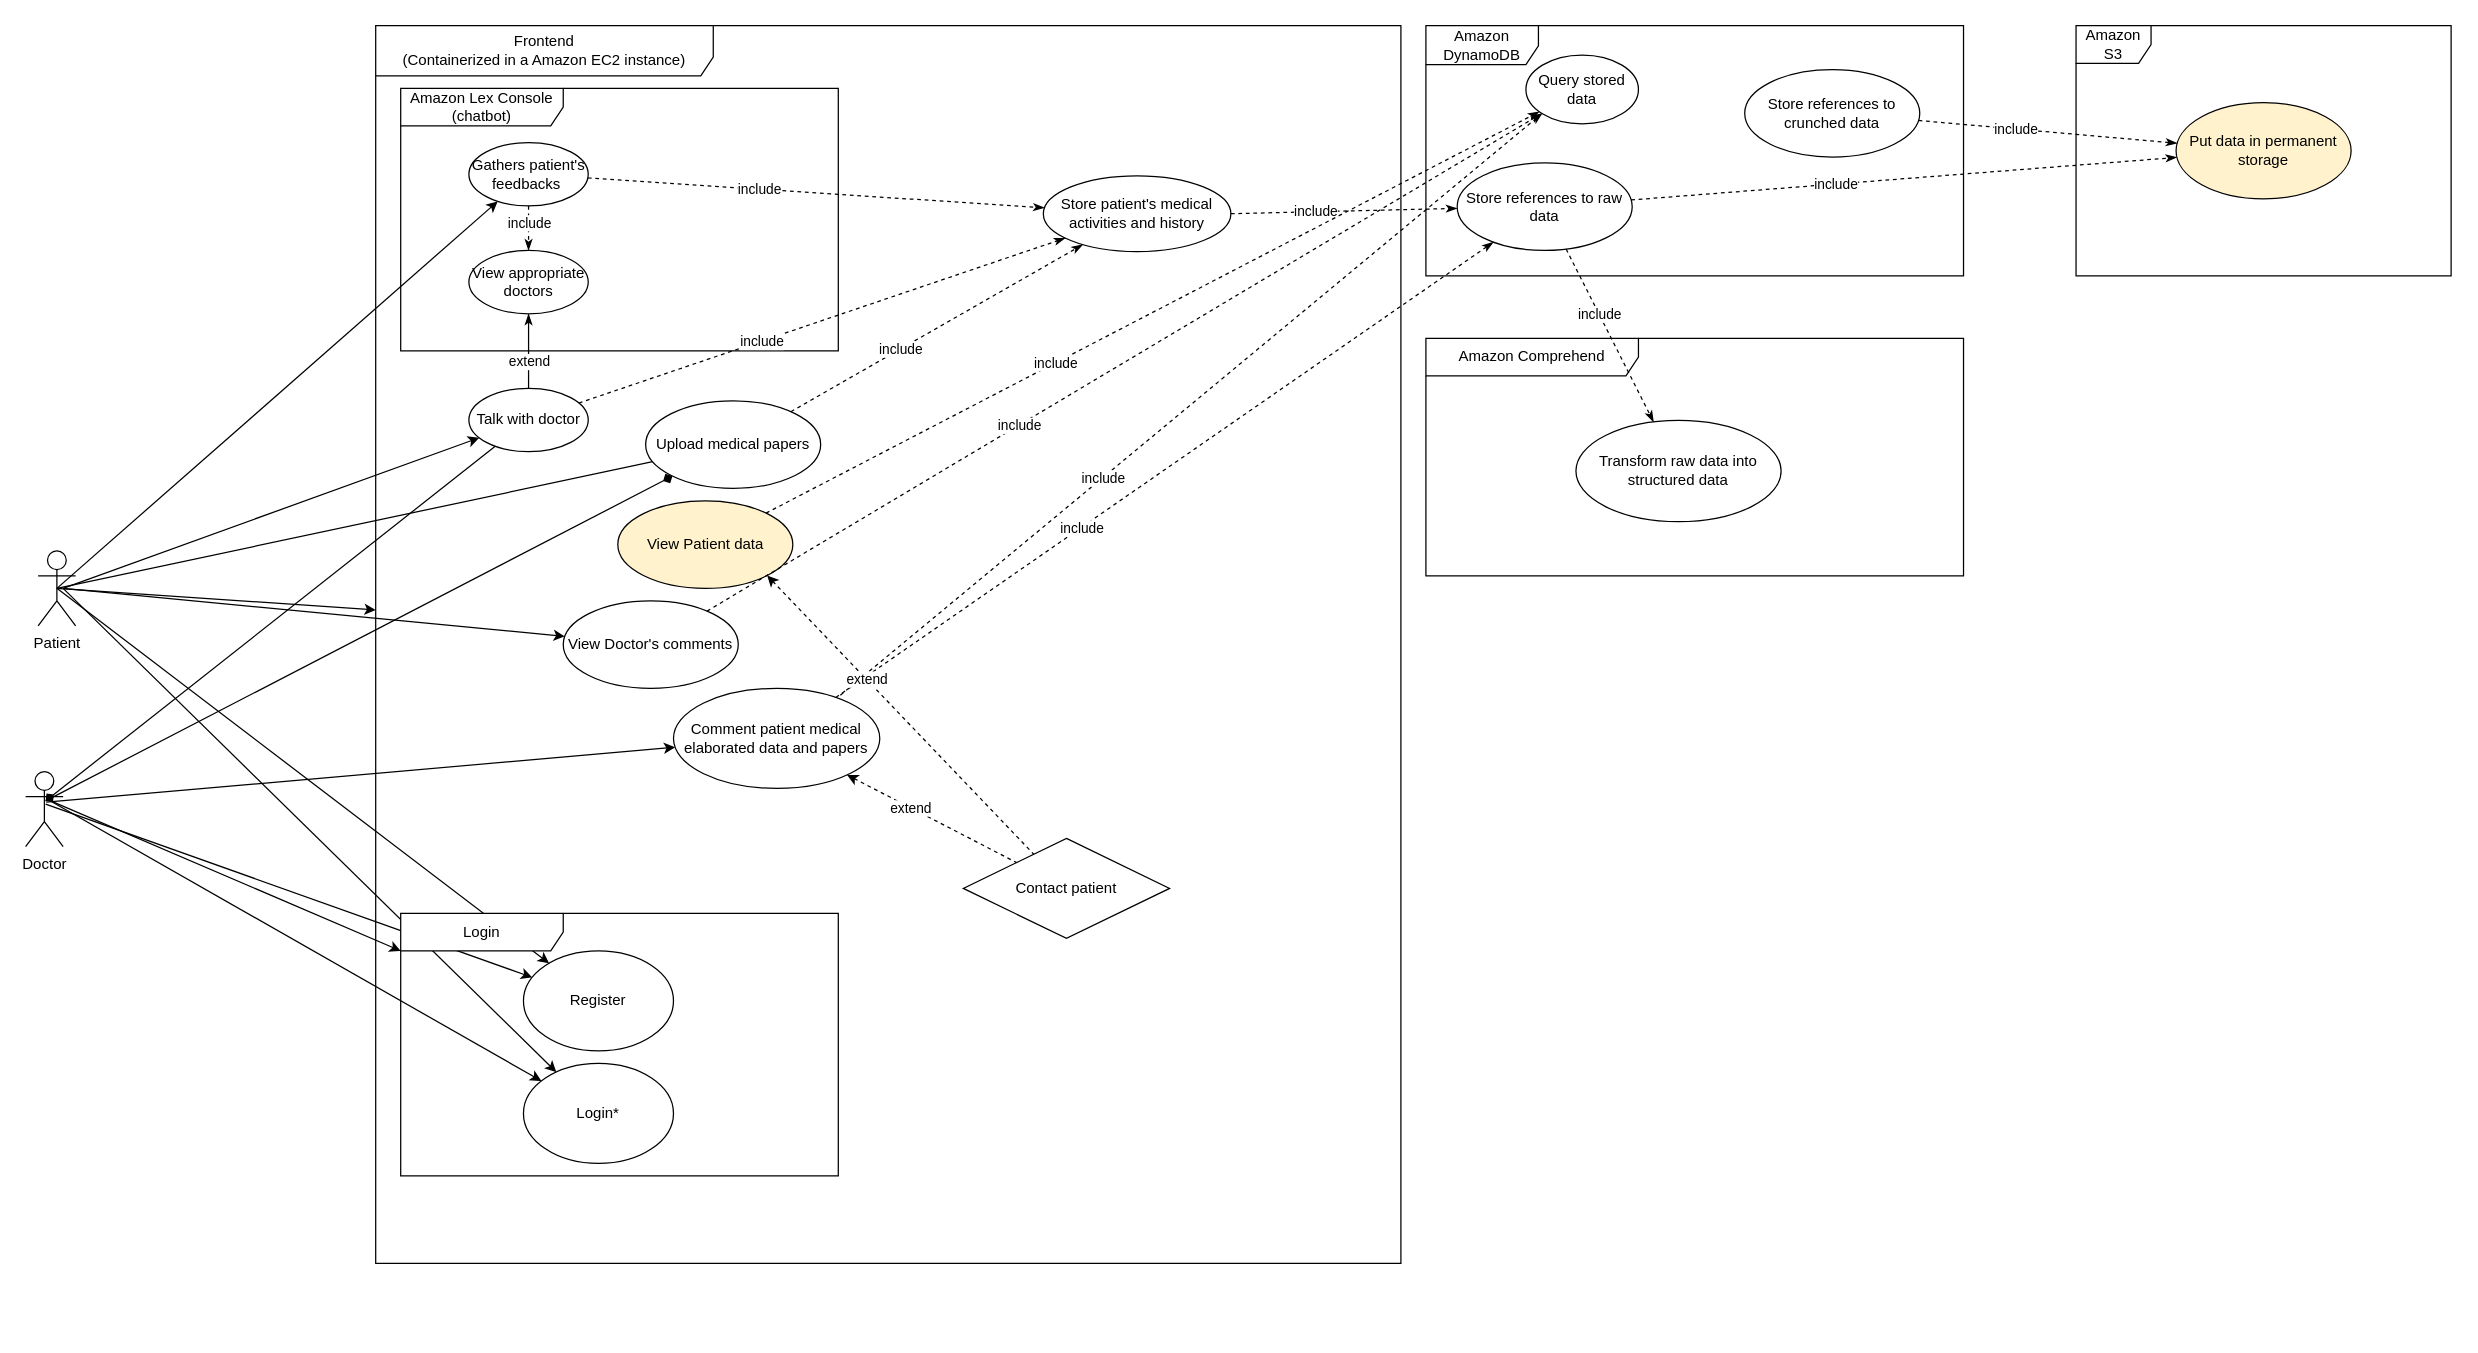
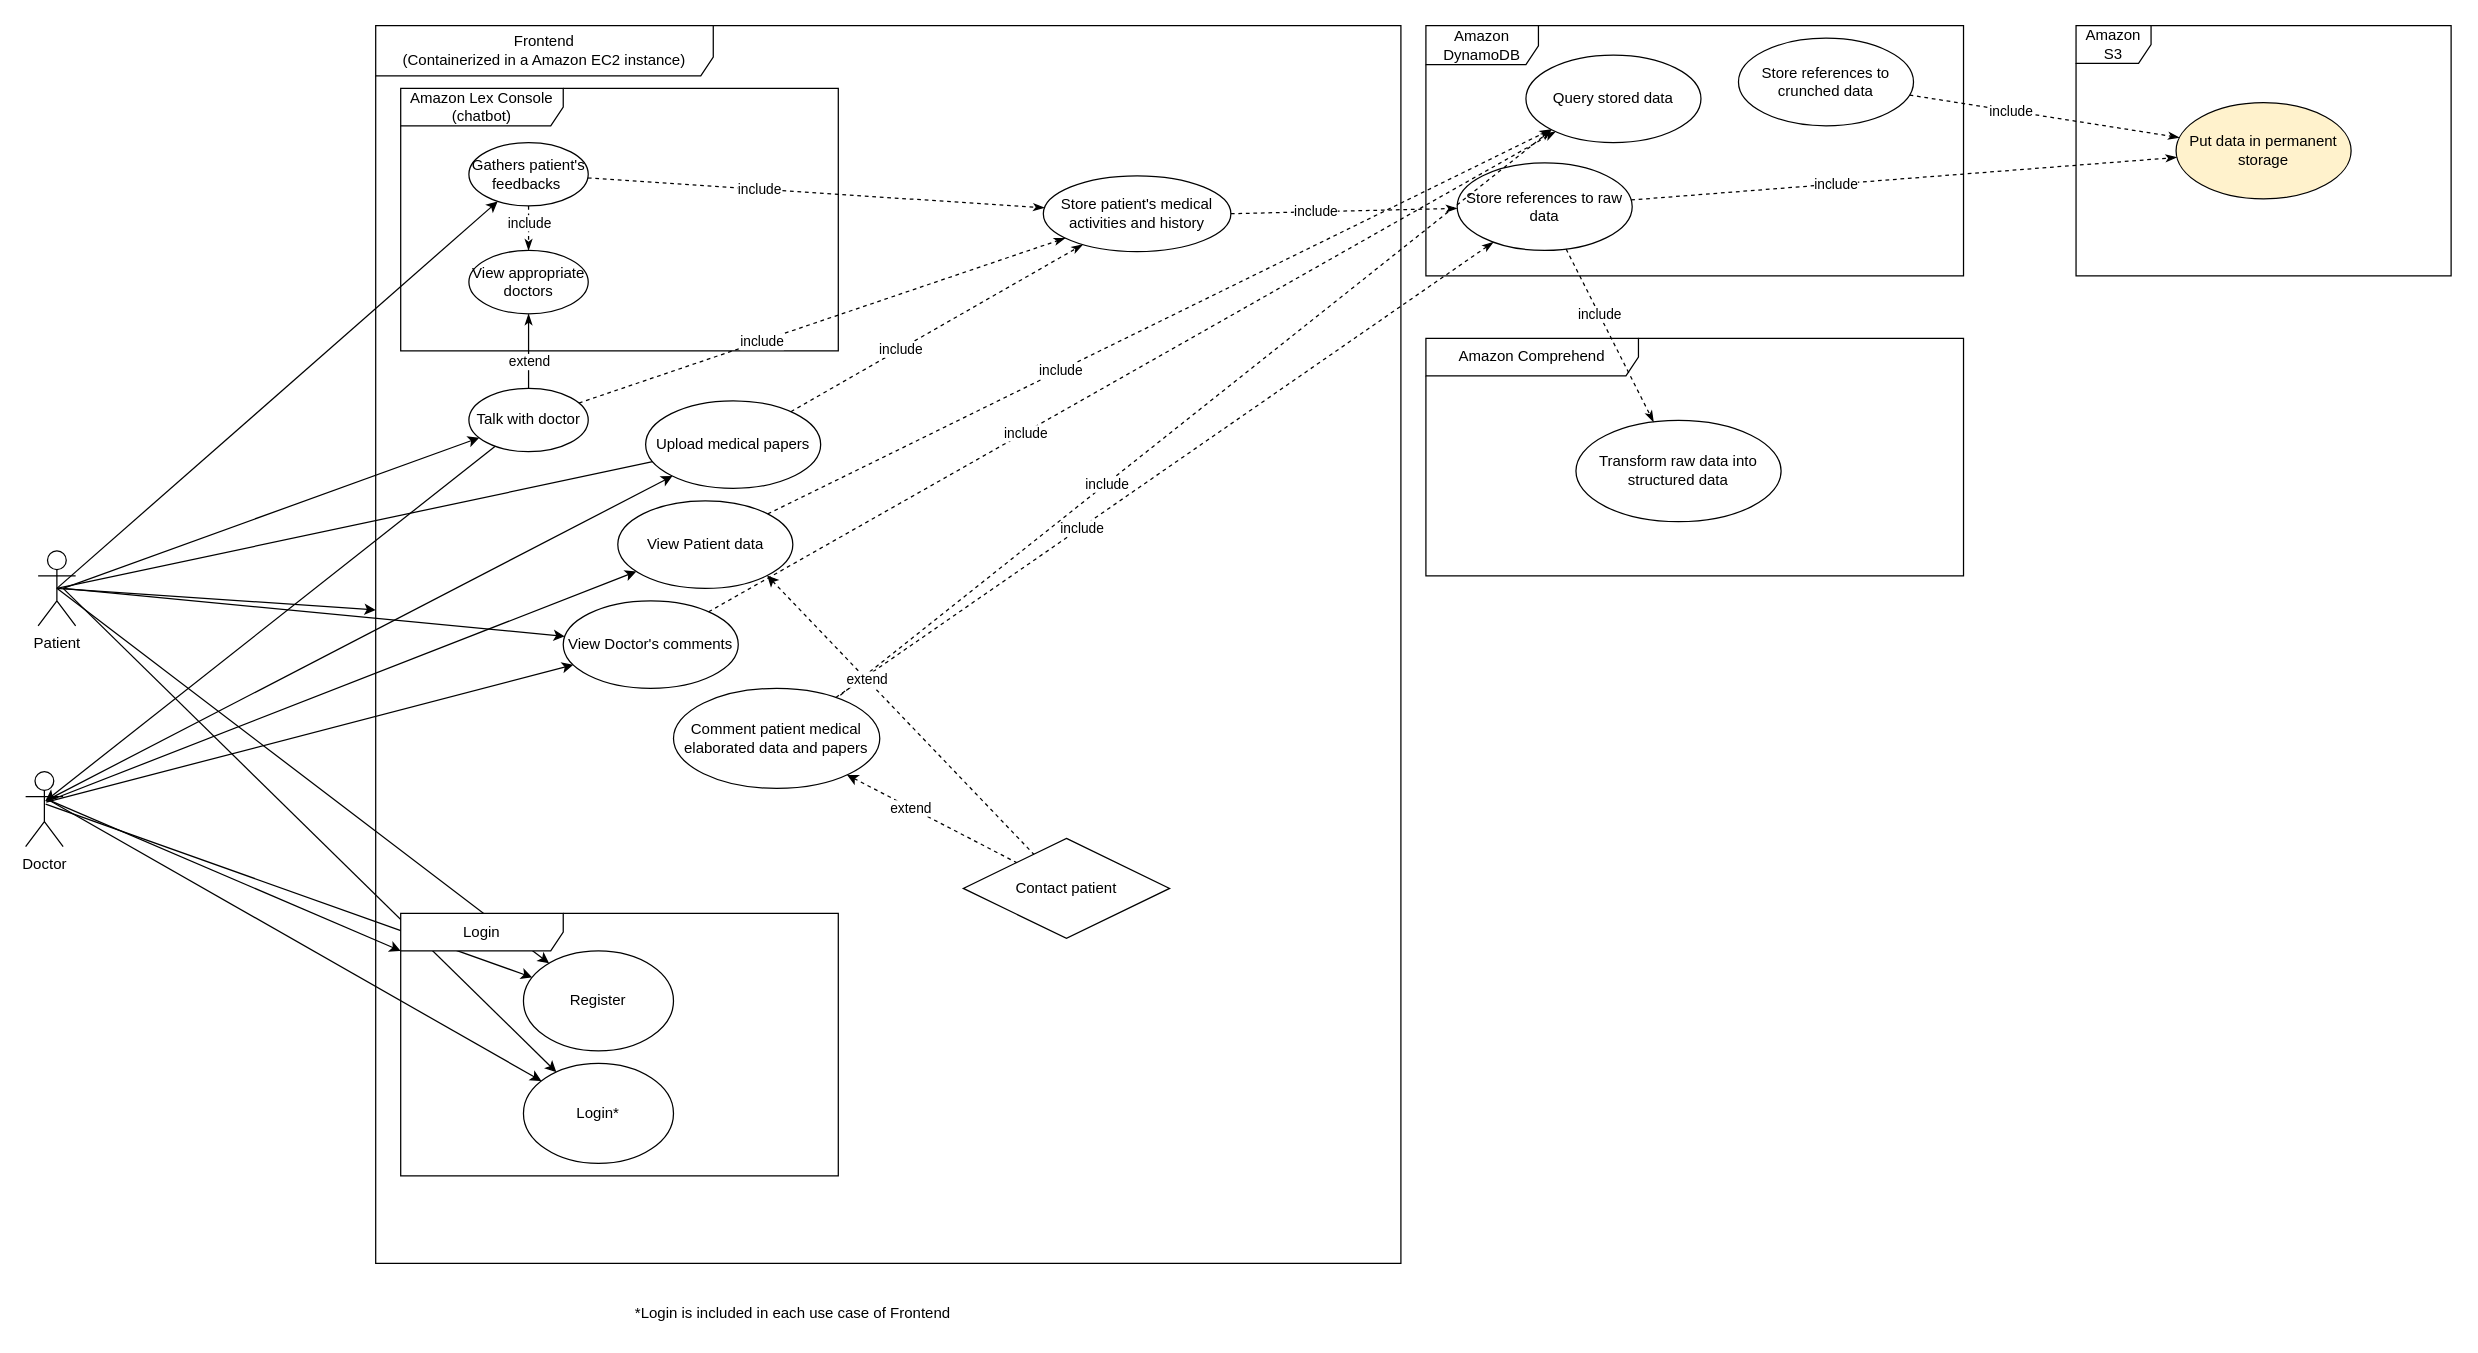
(1582, 89) -> (1613, 99)
(1832, 113) -> (1826, 82)
(663, 481) -> (663, 480)
(705, 544) -> (705, 544)
none -> (274, 712)
(489, 763) -> (315, 732)
(55, 793) -> (53, 794)
none -> (794, 1313)
